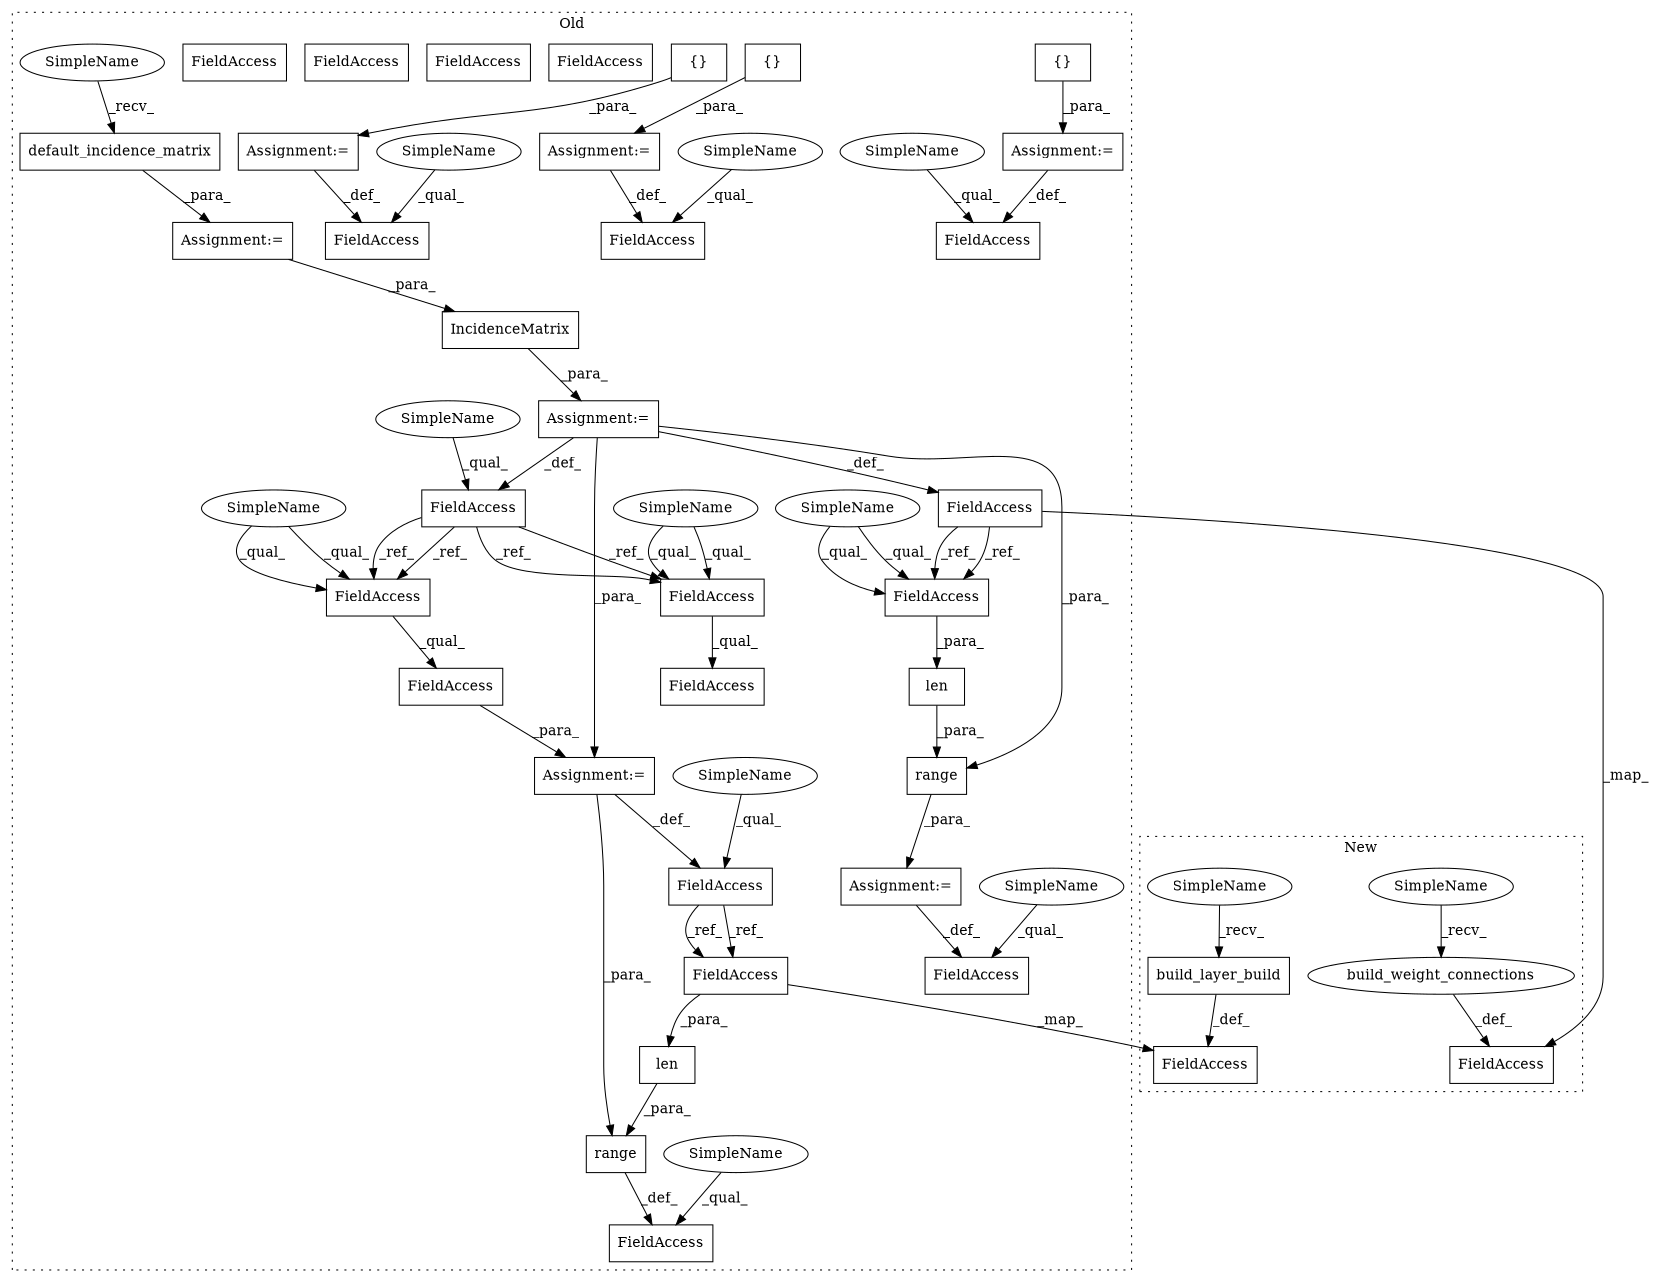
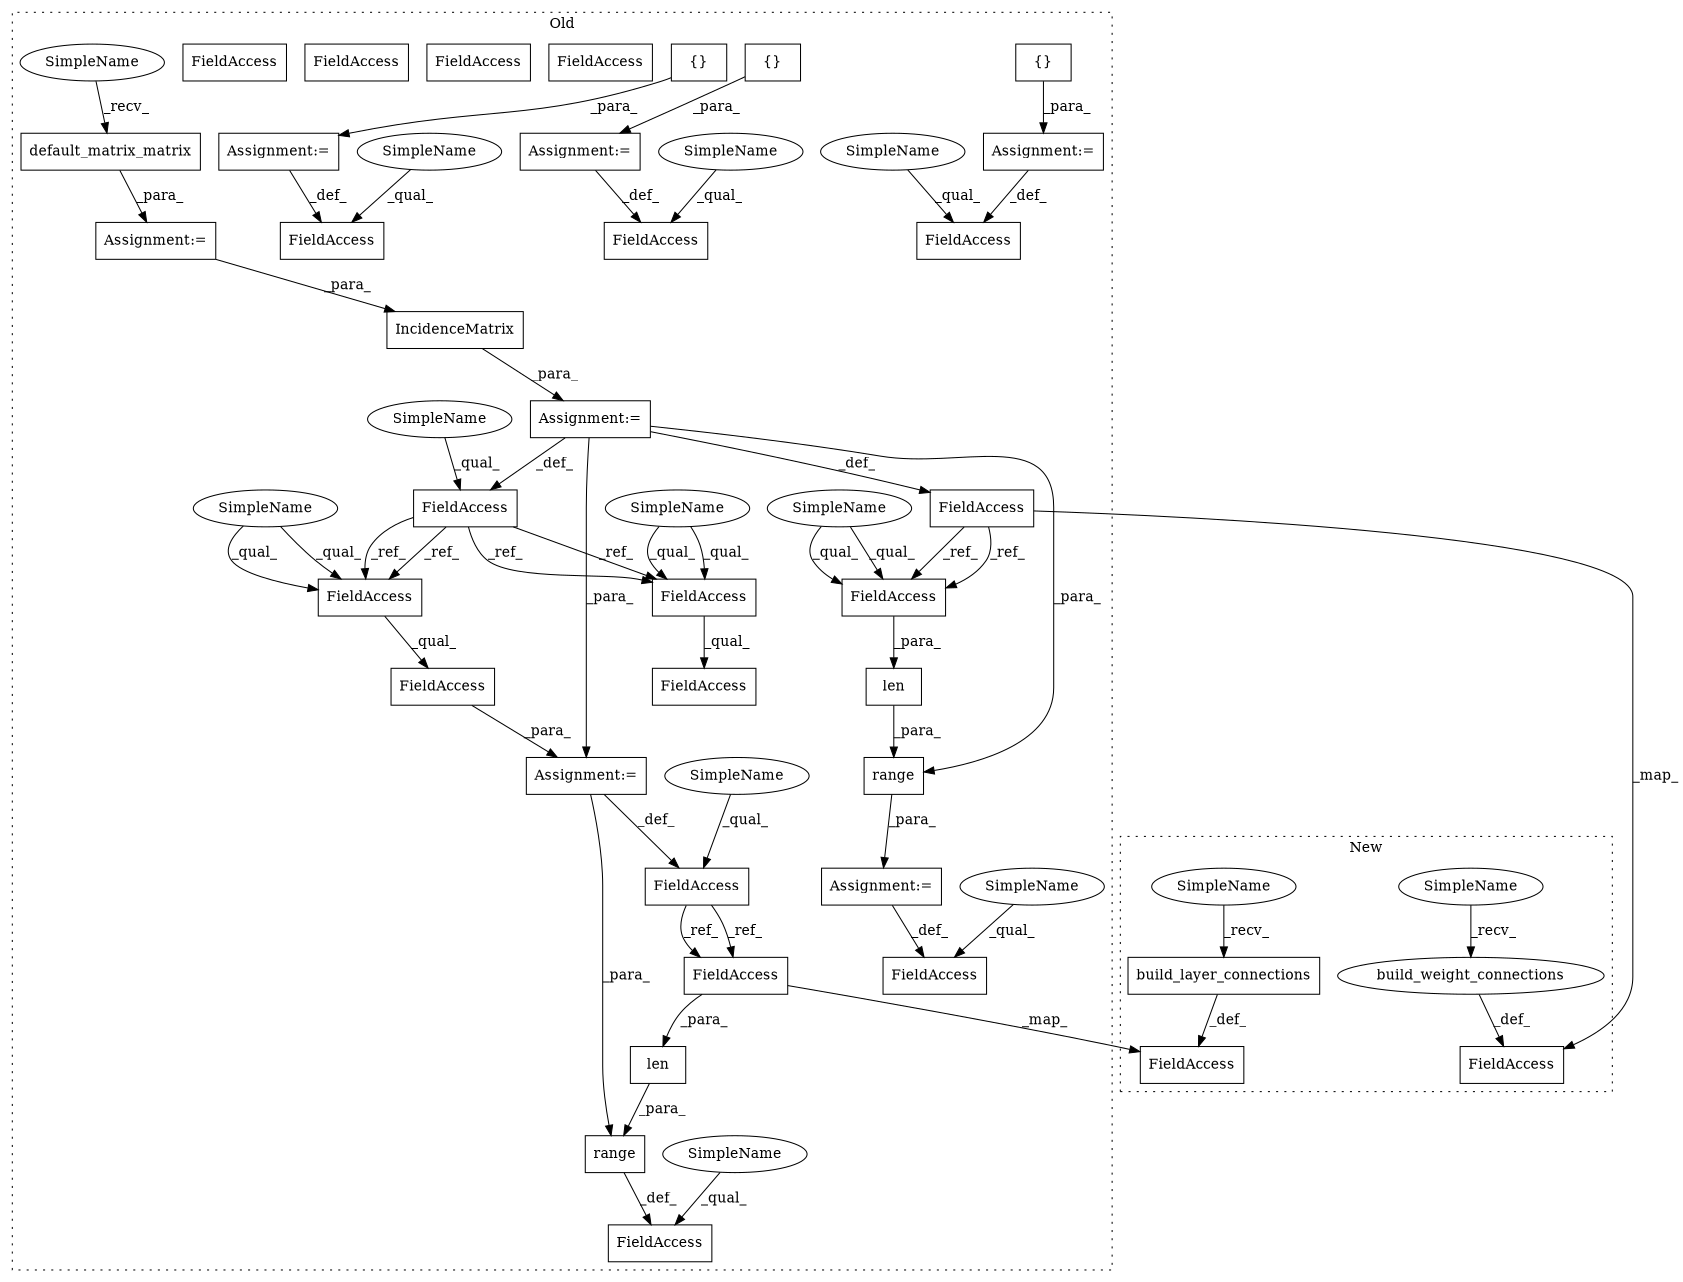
(120, 152) -> (111, 152)
(1219, 976) -> (1224, 976)
